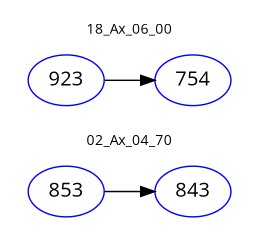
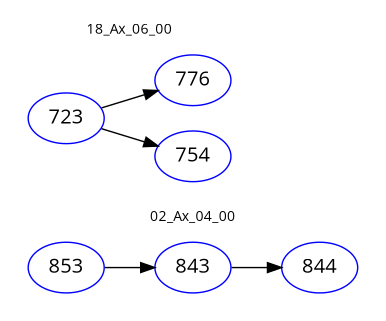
(66, 80) -> (66, 118)
none -> (193, 80)
(130, 142) -> (193, 218)
none -> (320, 268)
